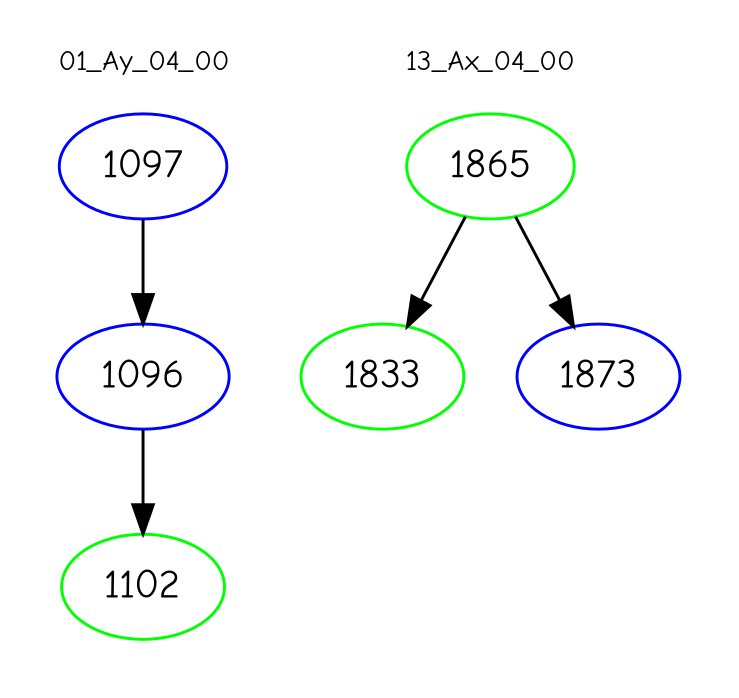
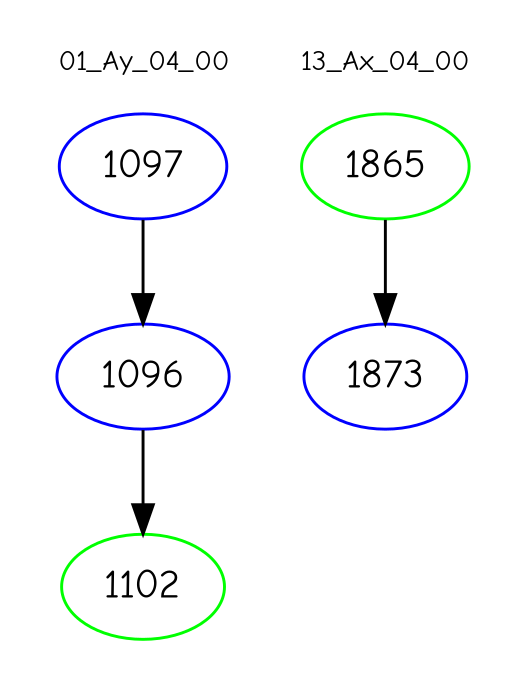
(382, 377) -> none
